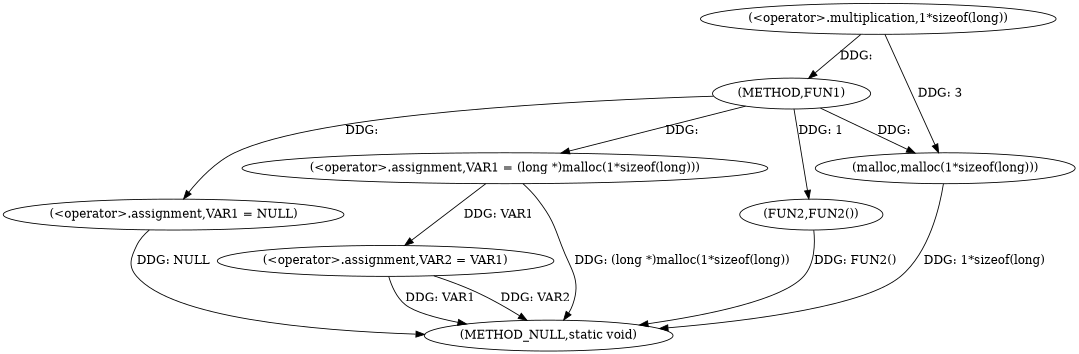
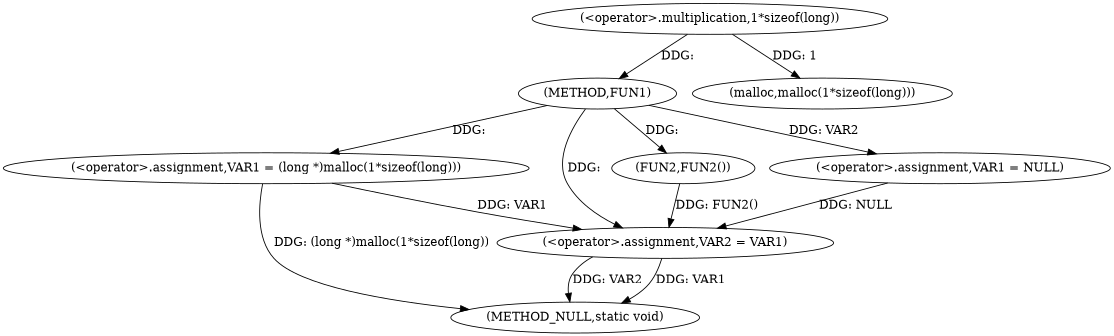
(940, 94) -> (795, 56)
(864, 129) -> (564, 175)
(364, 131) -> (824, 131)
(821, 131) -> (664, 131)
(752, 302) -> (675, 201)
(838, 303) -> none
(245, 318) -> (807, 204)
